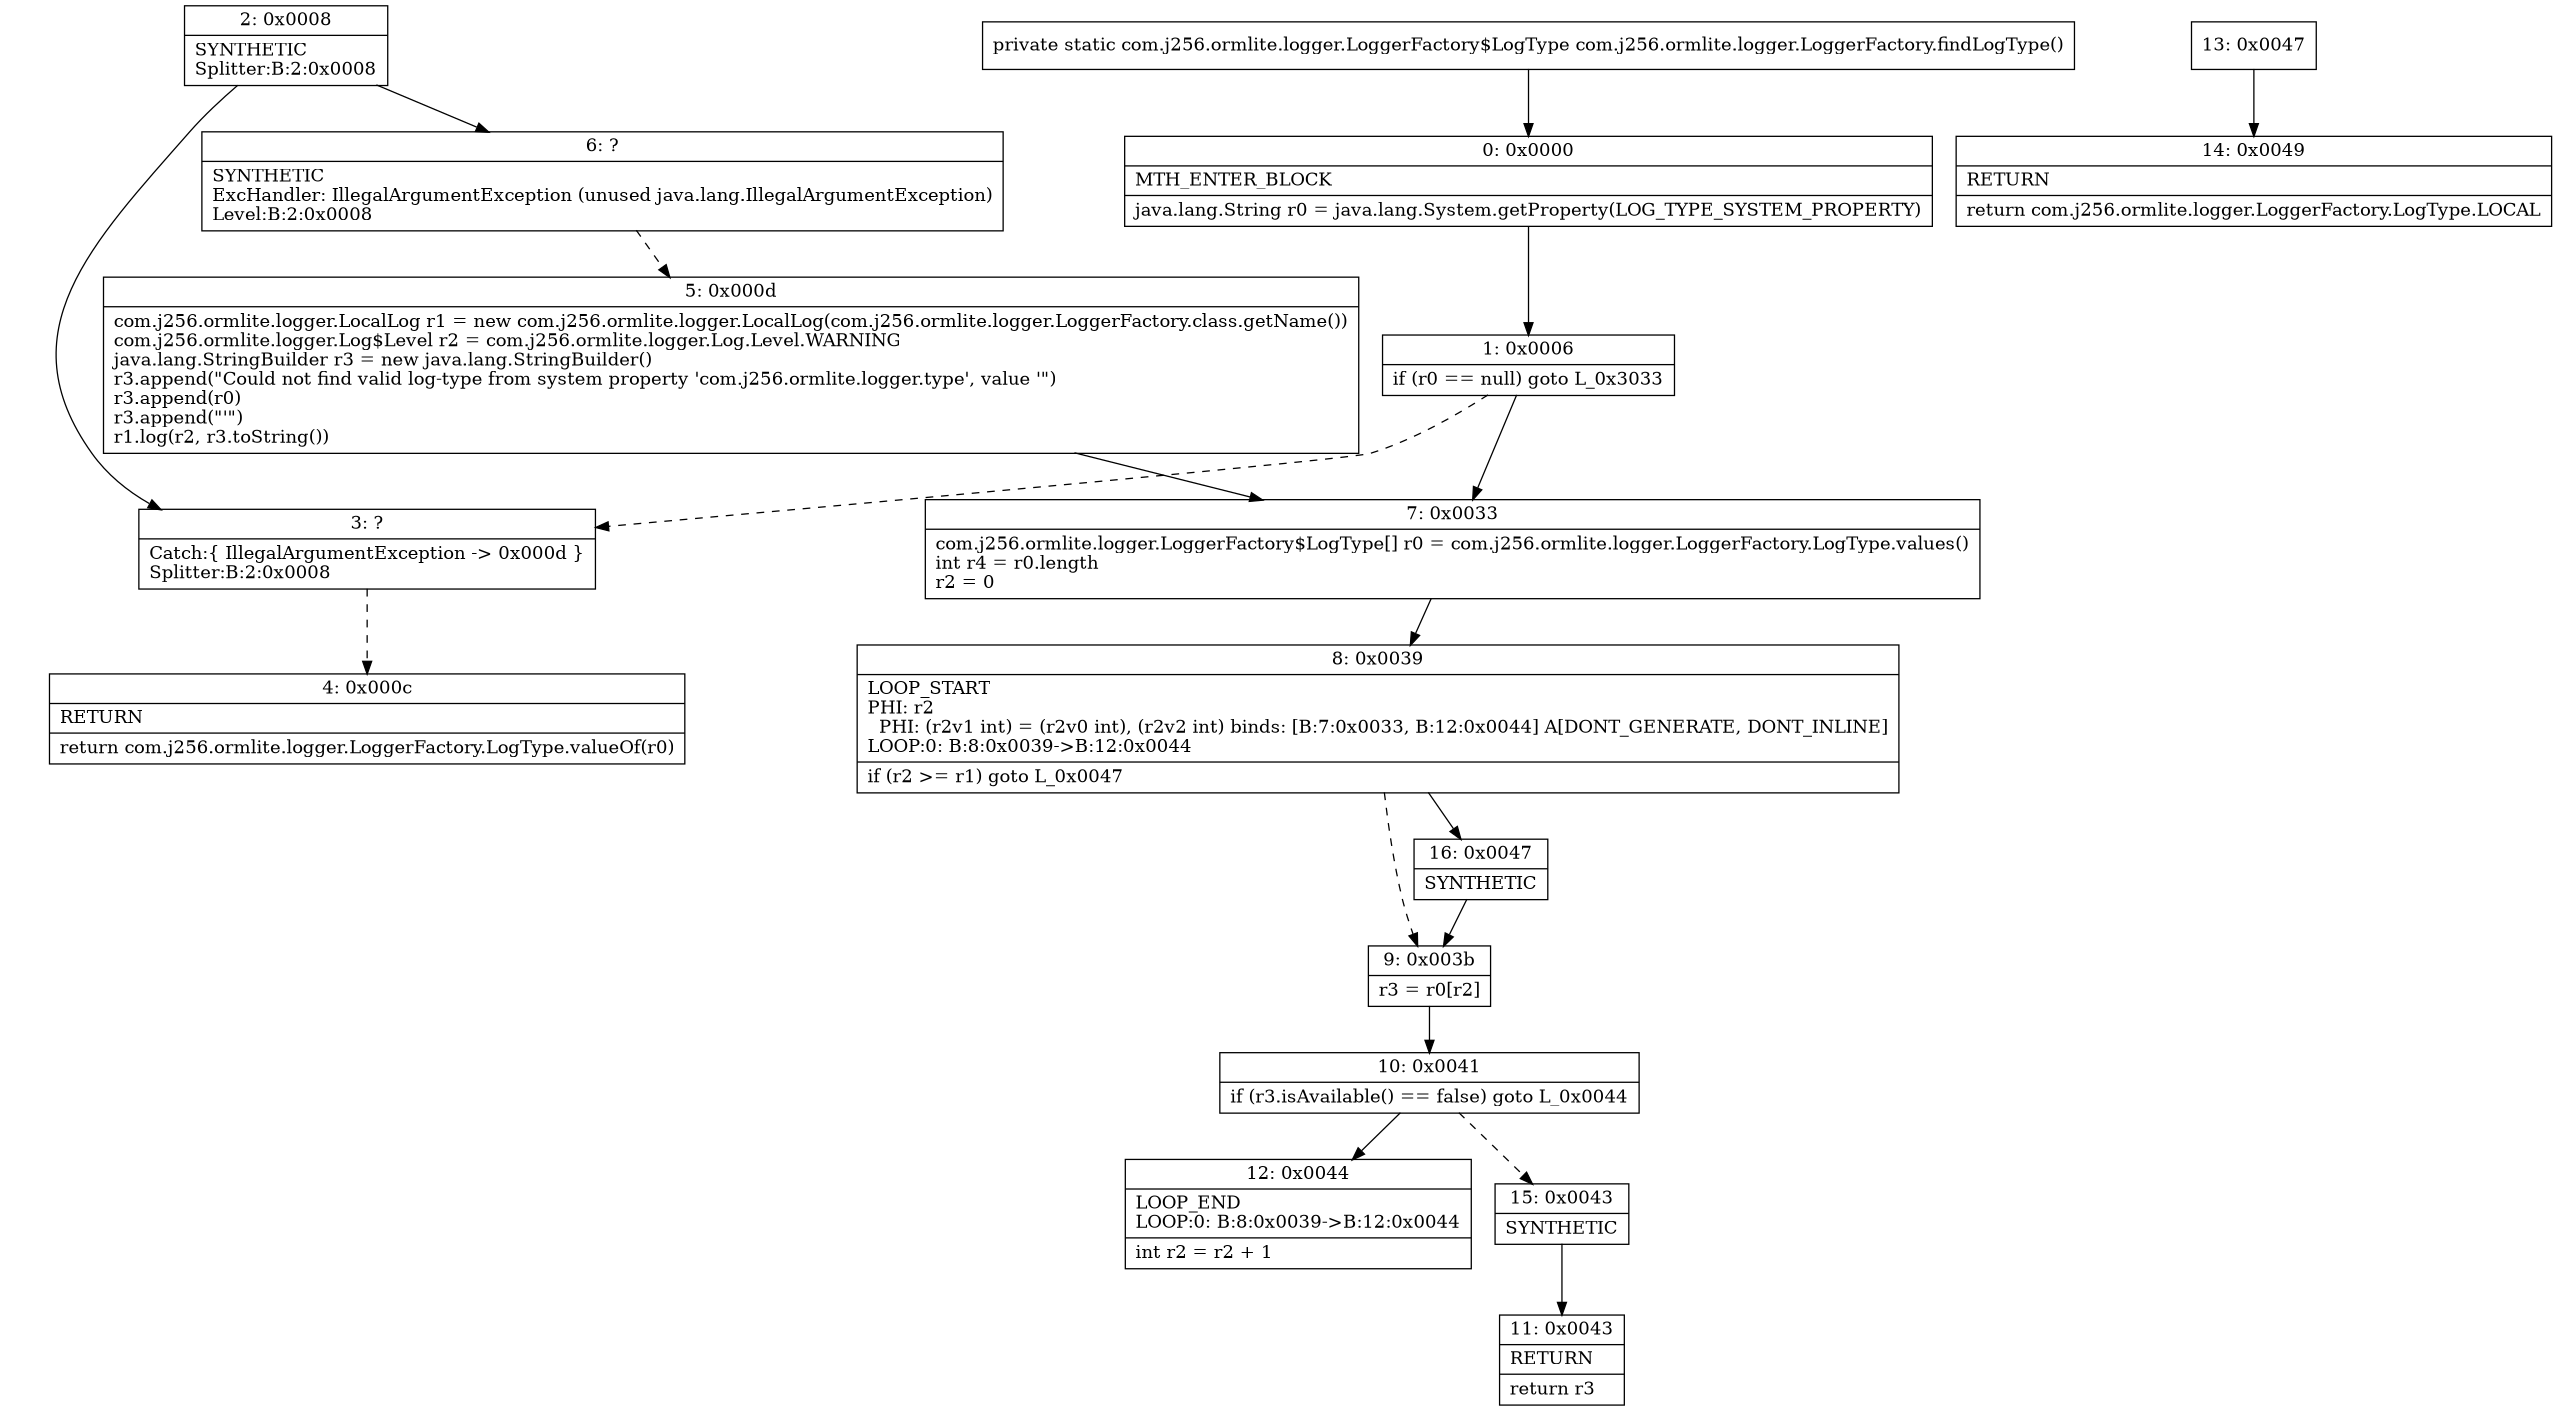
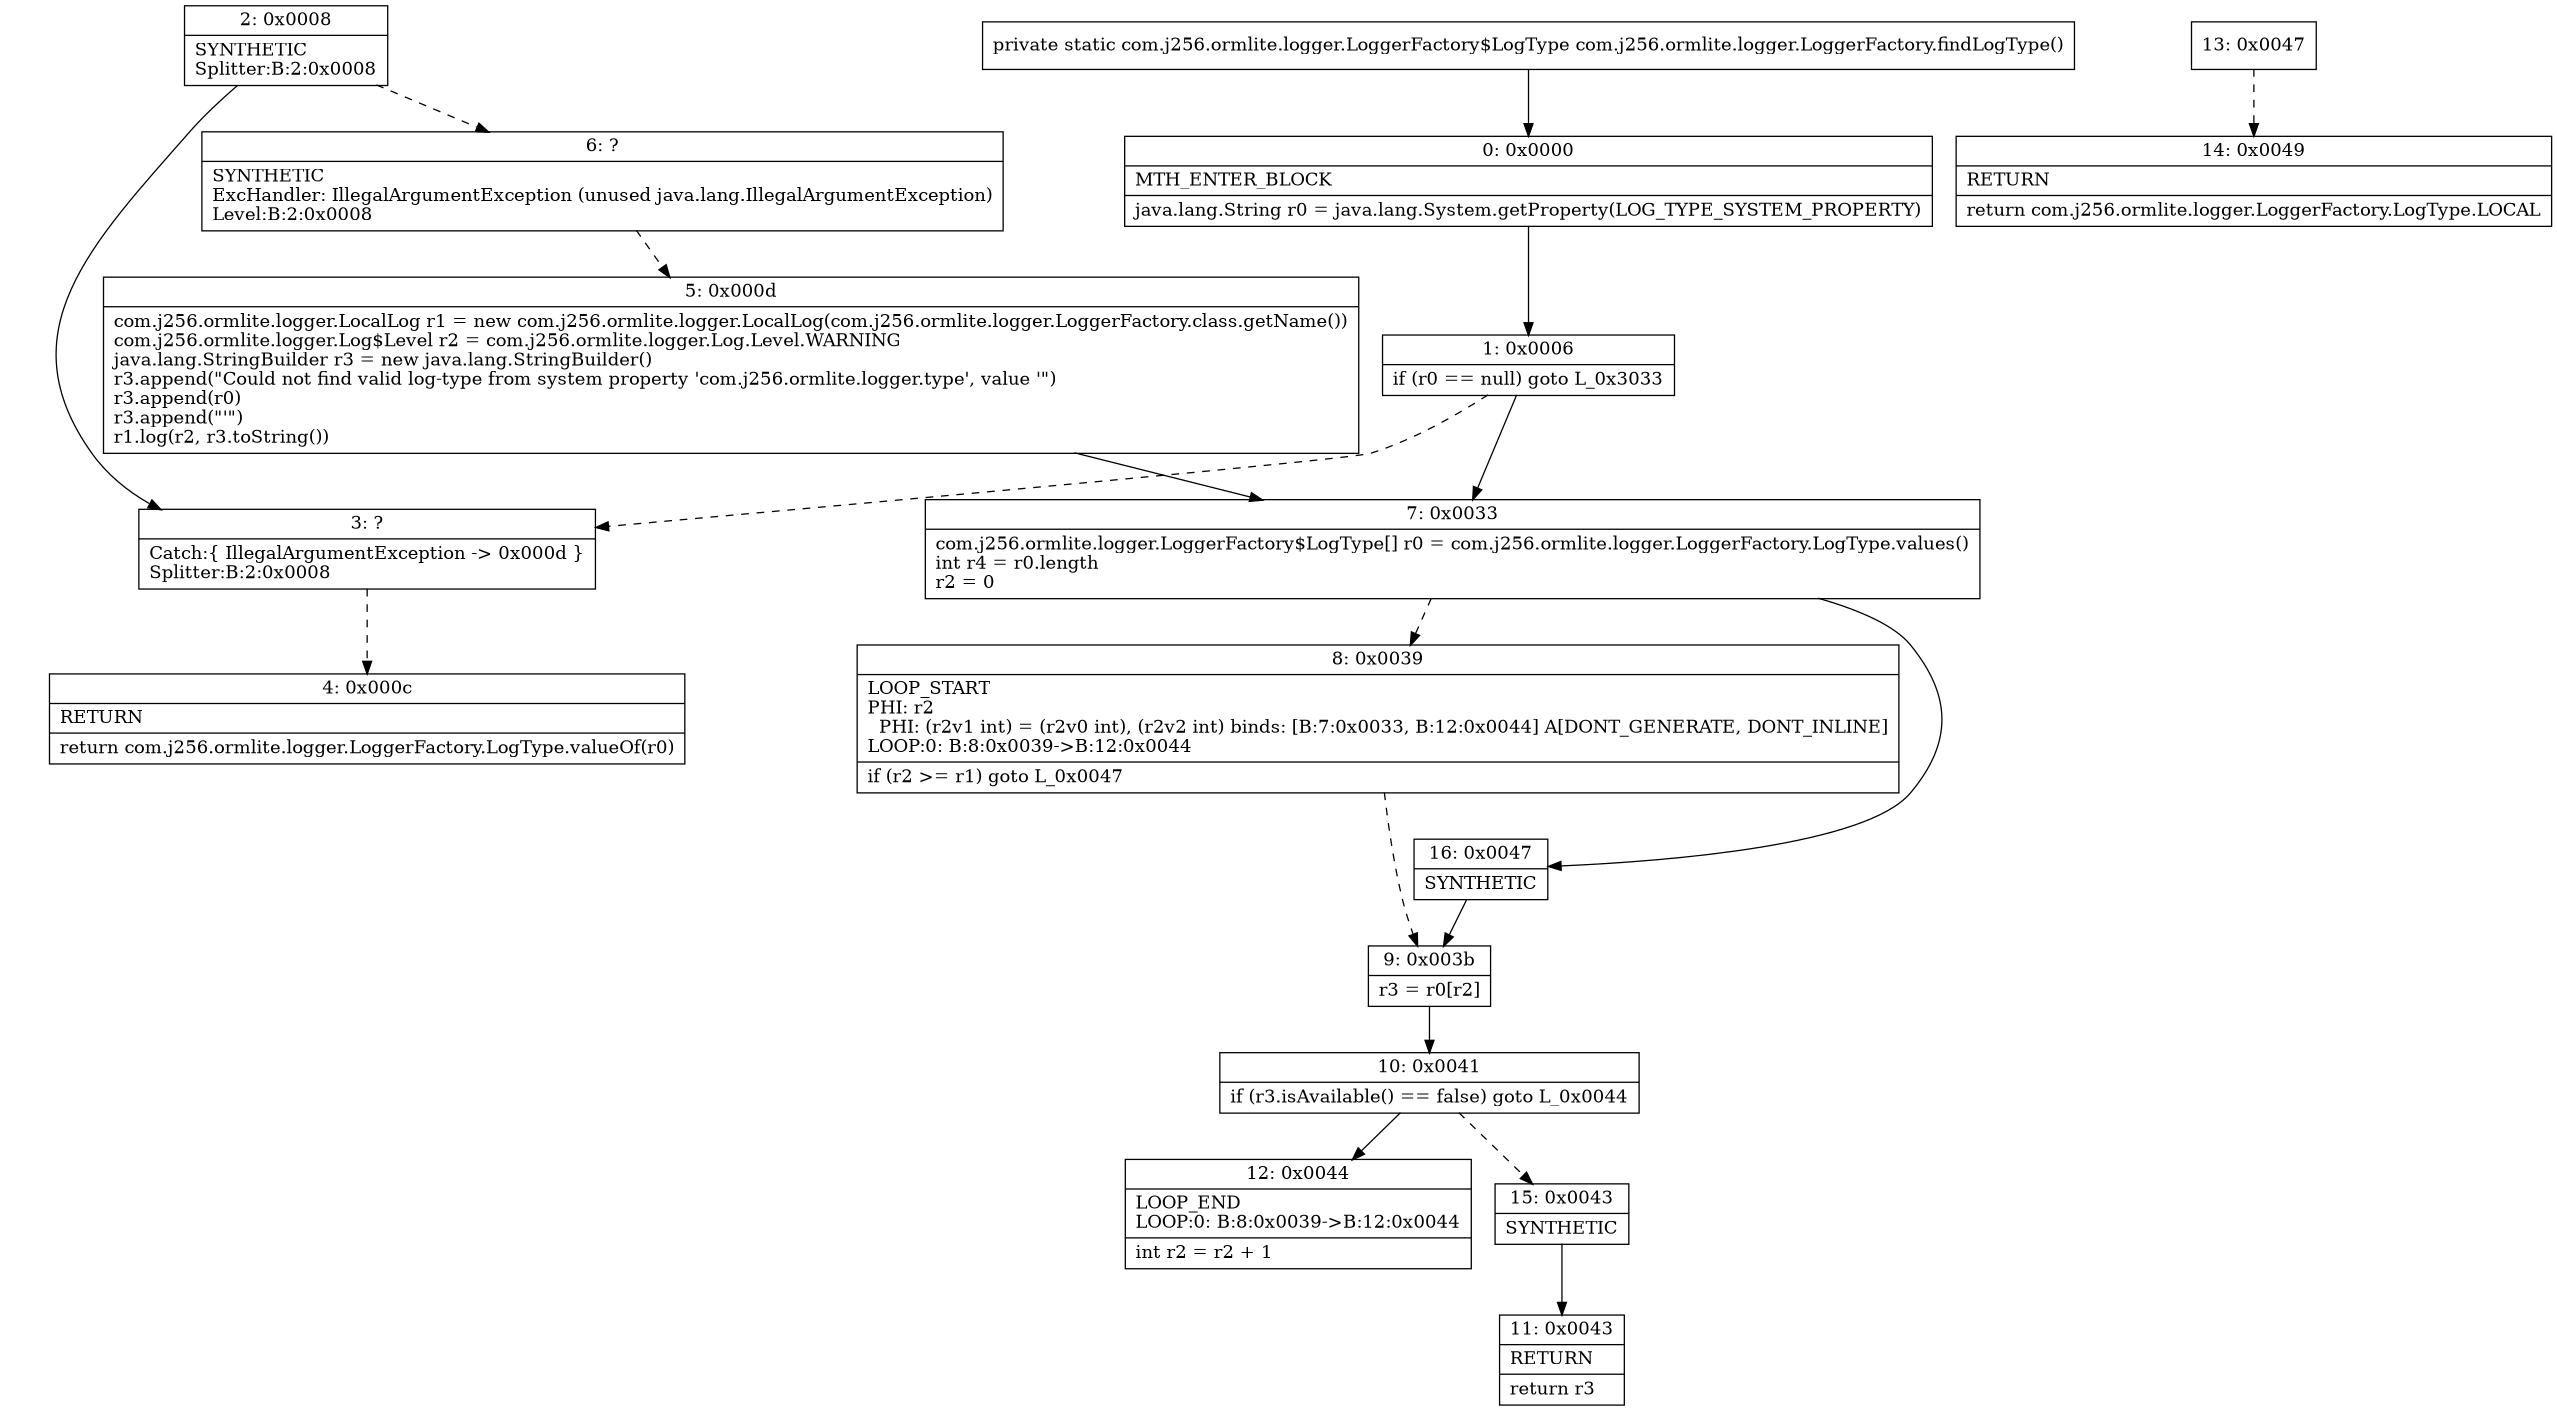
(2254, 96) -> (2254, 96)
(427, 106) -> (427, 106)
(1423, 616) -> (1423, 616)
(1441, 811) -> (1871, 818)
